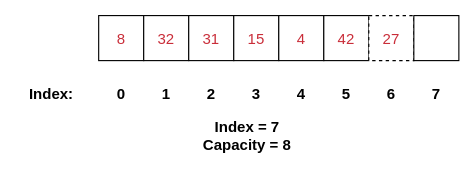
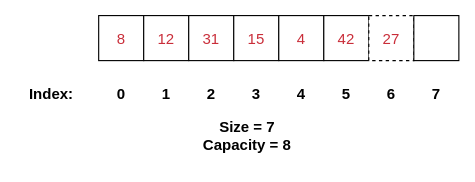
(166, 38) -> (166, 38)
(247, 135) -> (247, 135)
